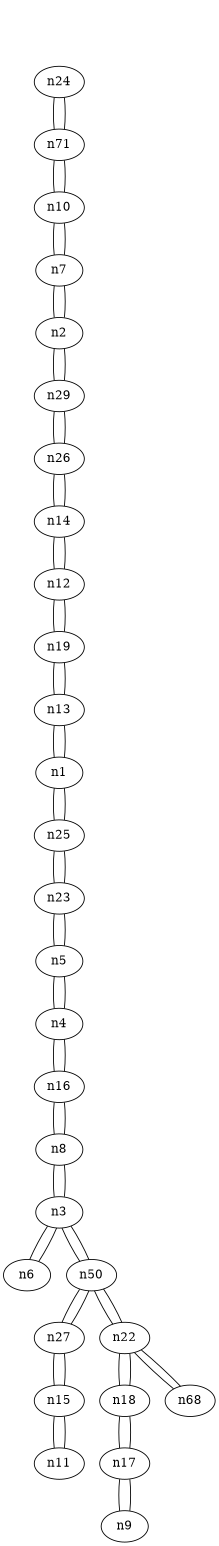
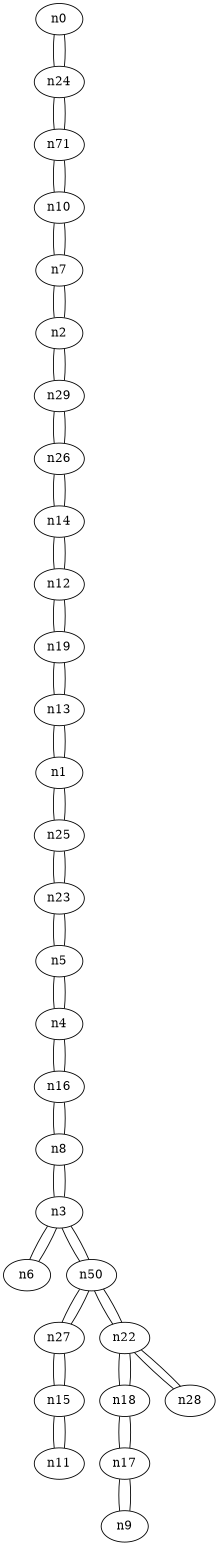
none -> (59, 19)
(190, 1401) -> (190, 1401)
